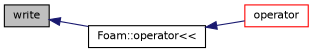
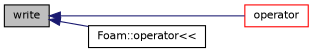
(231, 23) -> (153, 16)
